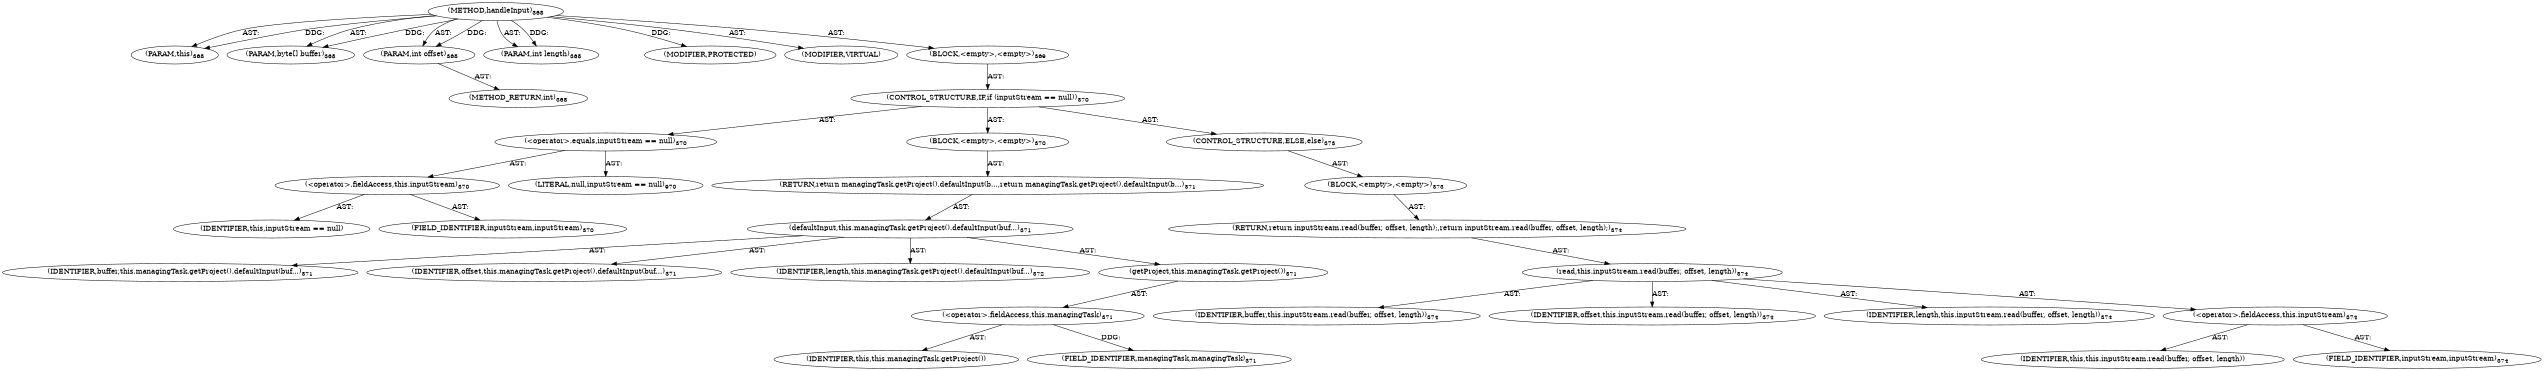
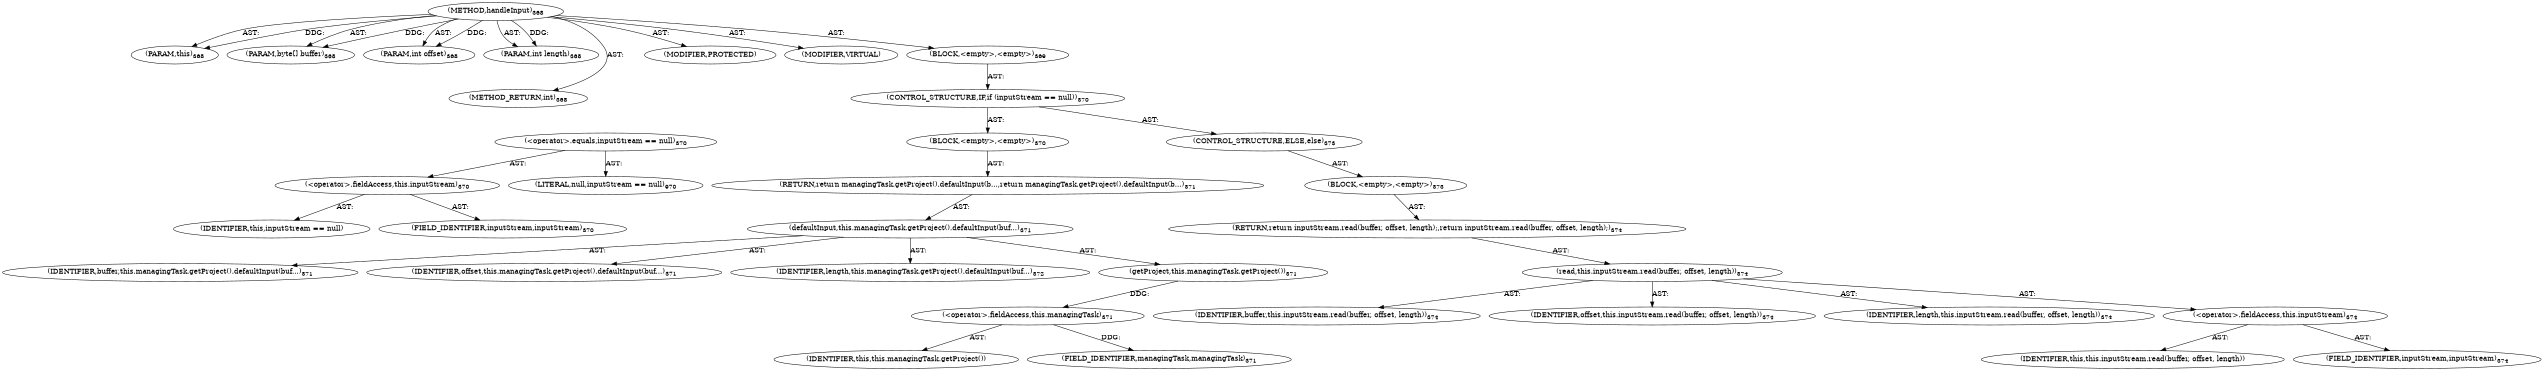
(662, 33) -> (662, 33)
(466, 76) -> (606, 52)
(797, 120) -> none
(1141, 294) -> (1141, 294)
